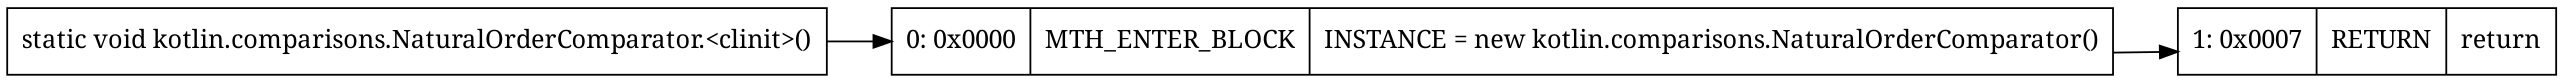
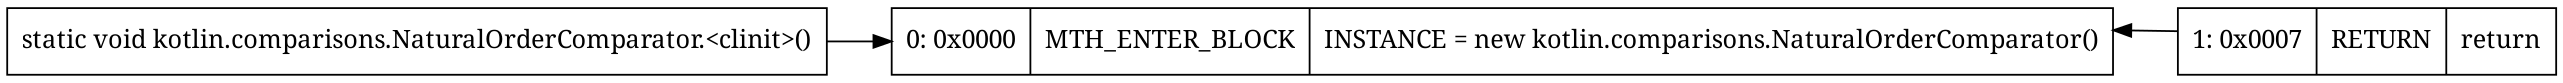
(2136, 52) -> (2155, 31)
